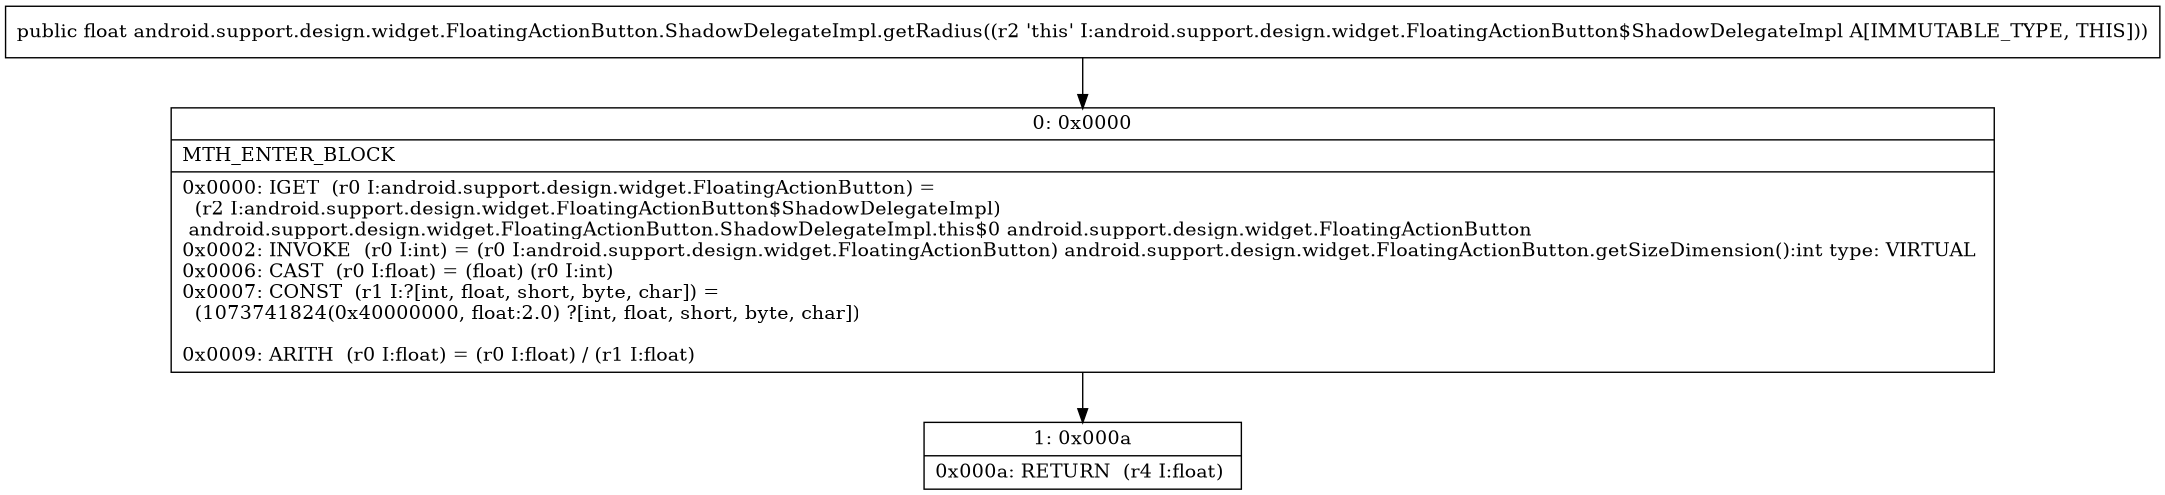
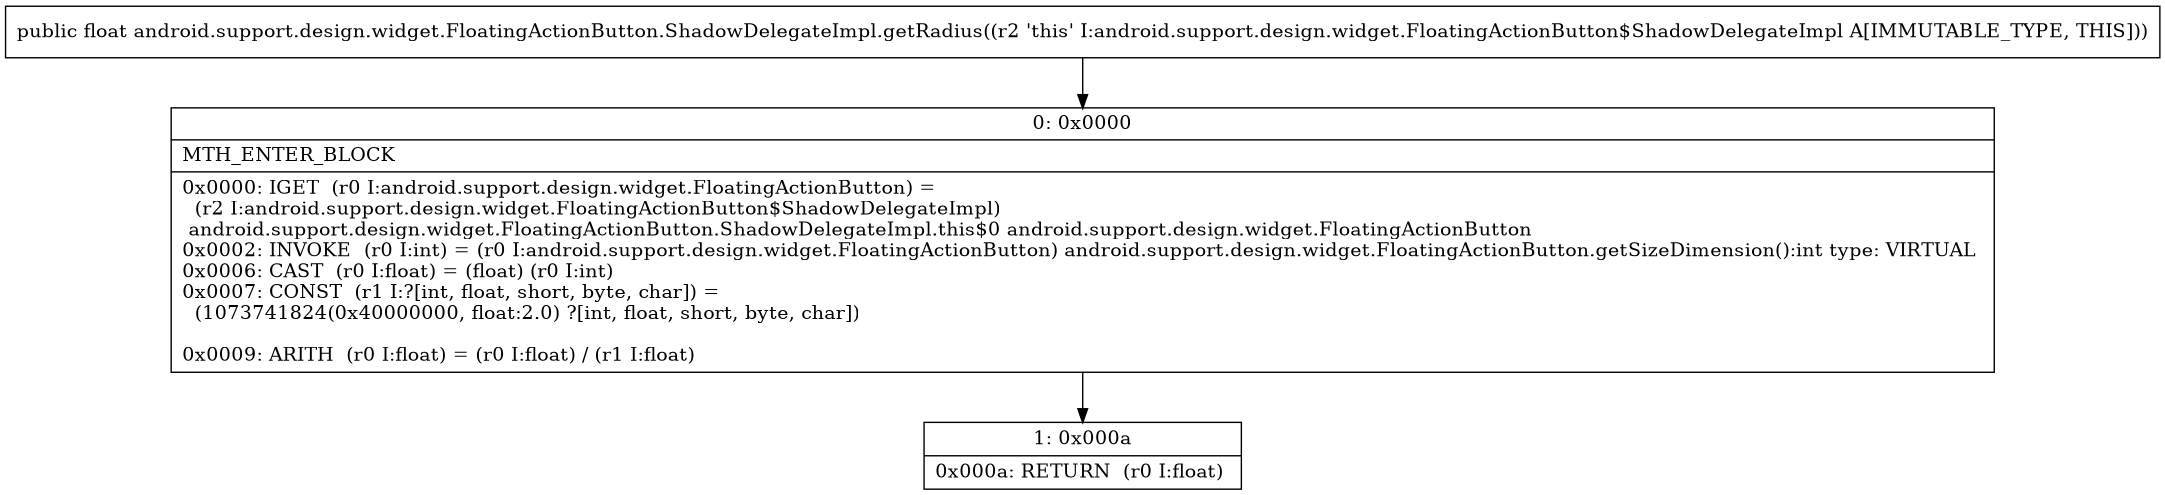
(1083, 472) -> (1083, 472)
